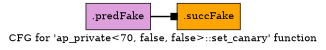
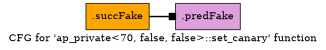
(160, 17) -> (159, 17)
